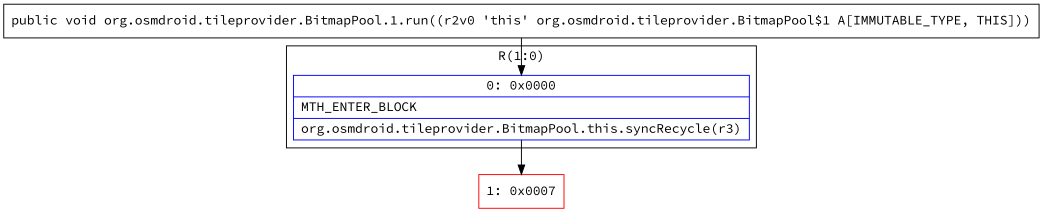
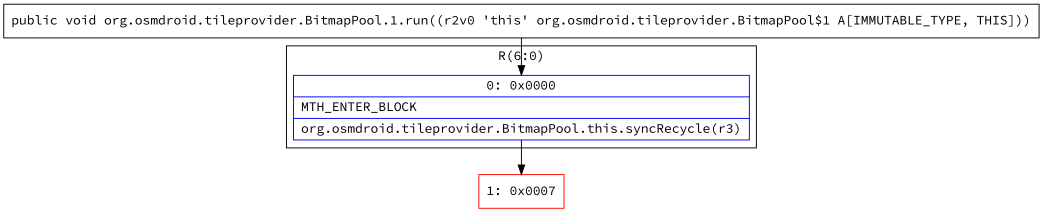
(521, 57) -> (521, 57)
